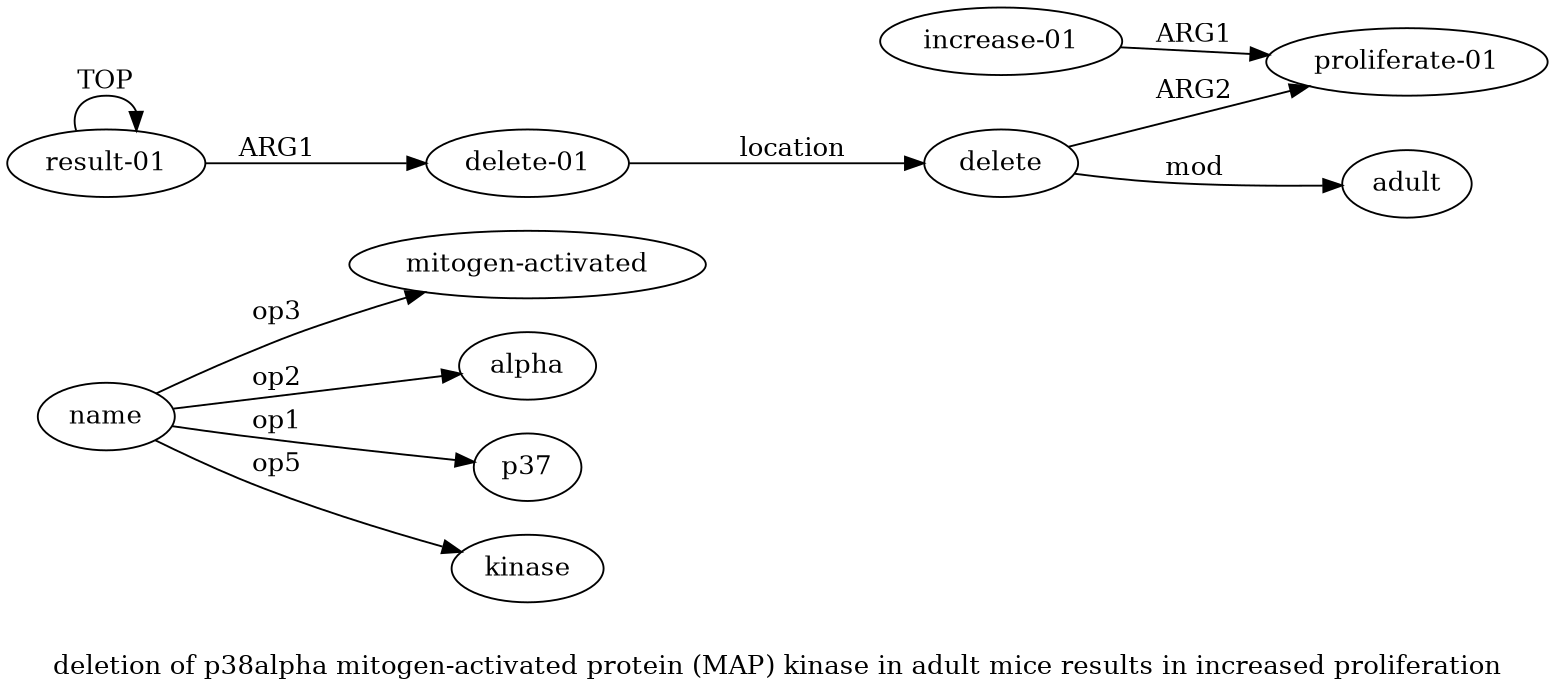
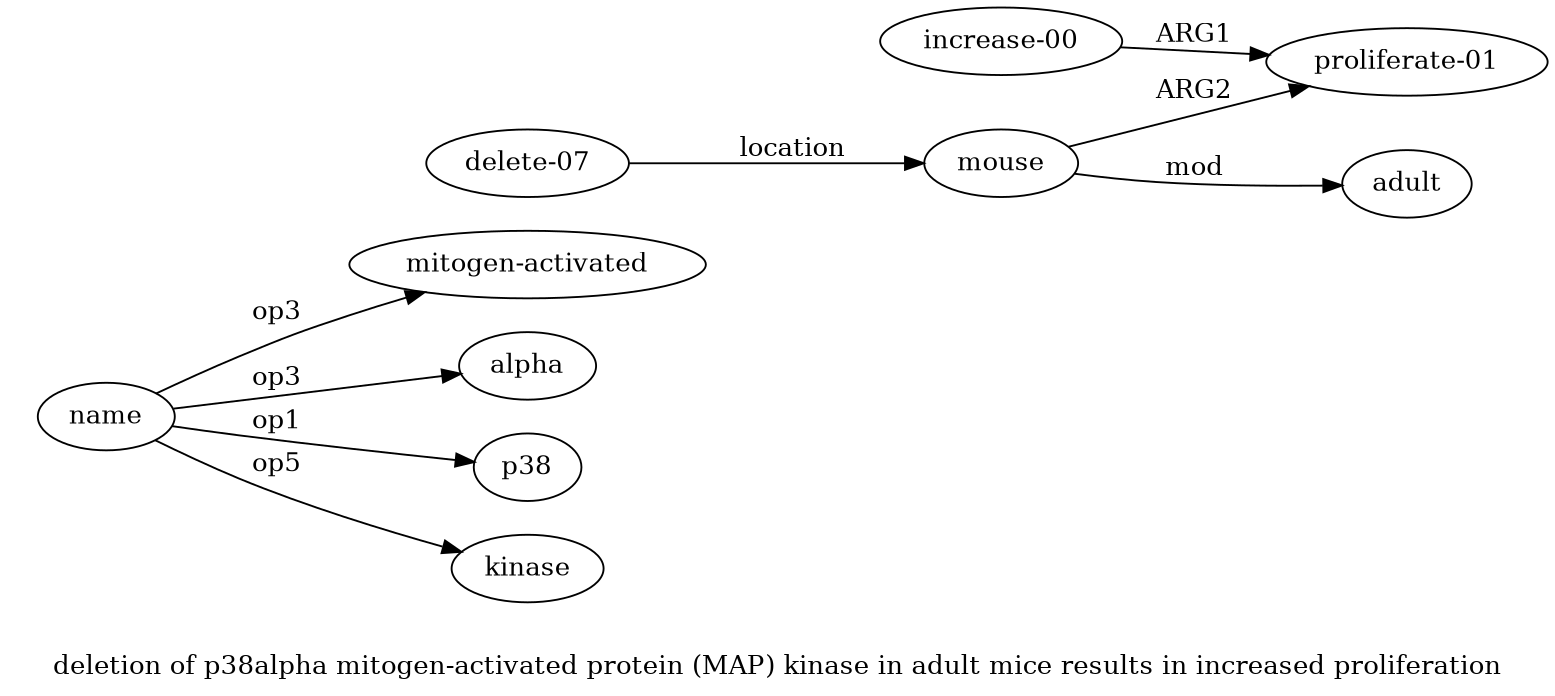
(1001, 41) -> (1001, 41)
(106, 163) -> none
(528, 163) -> (528, 163)
(1001, 163) -> (1001, 163)
(277, 378) -> (277, 378)
(528, 467) -> (528, 467)
